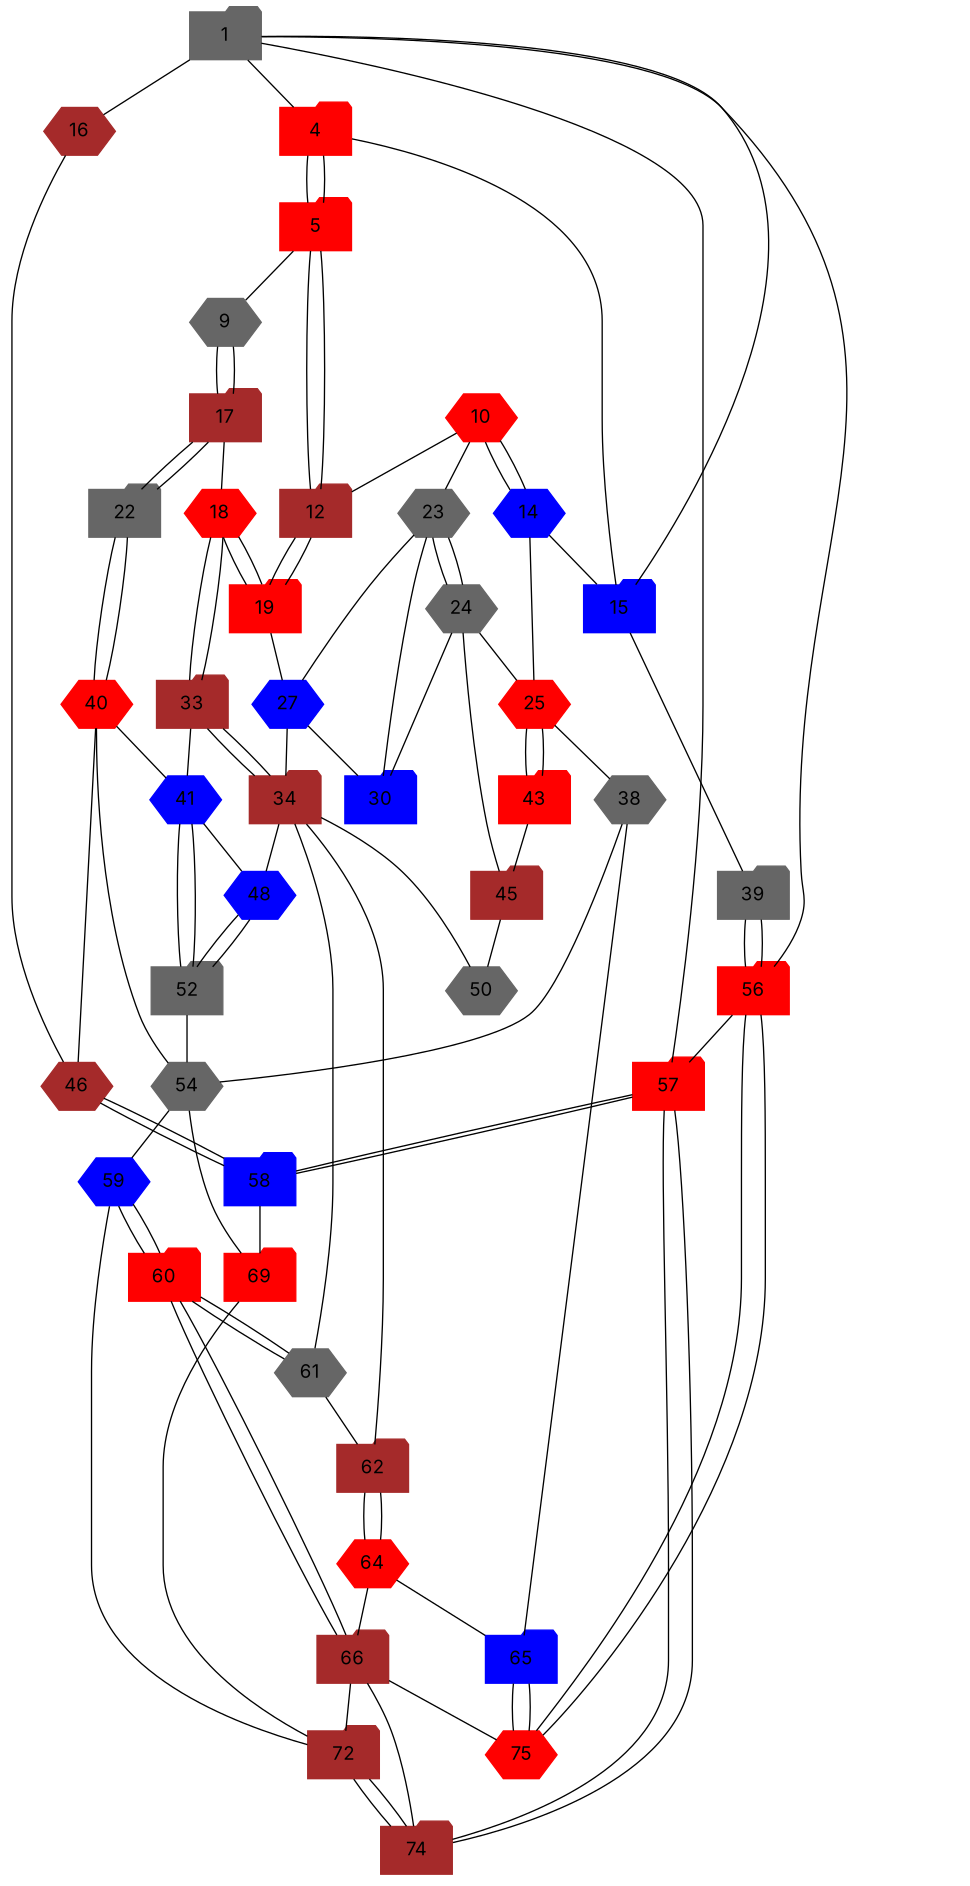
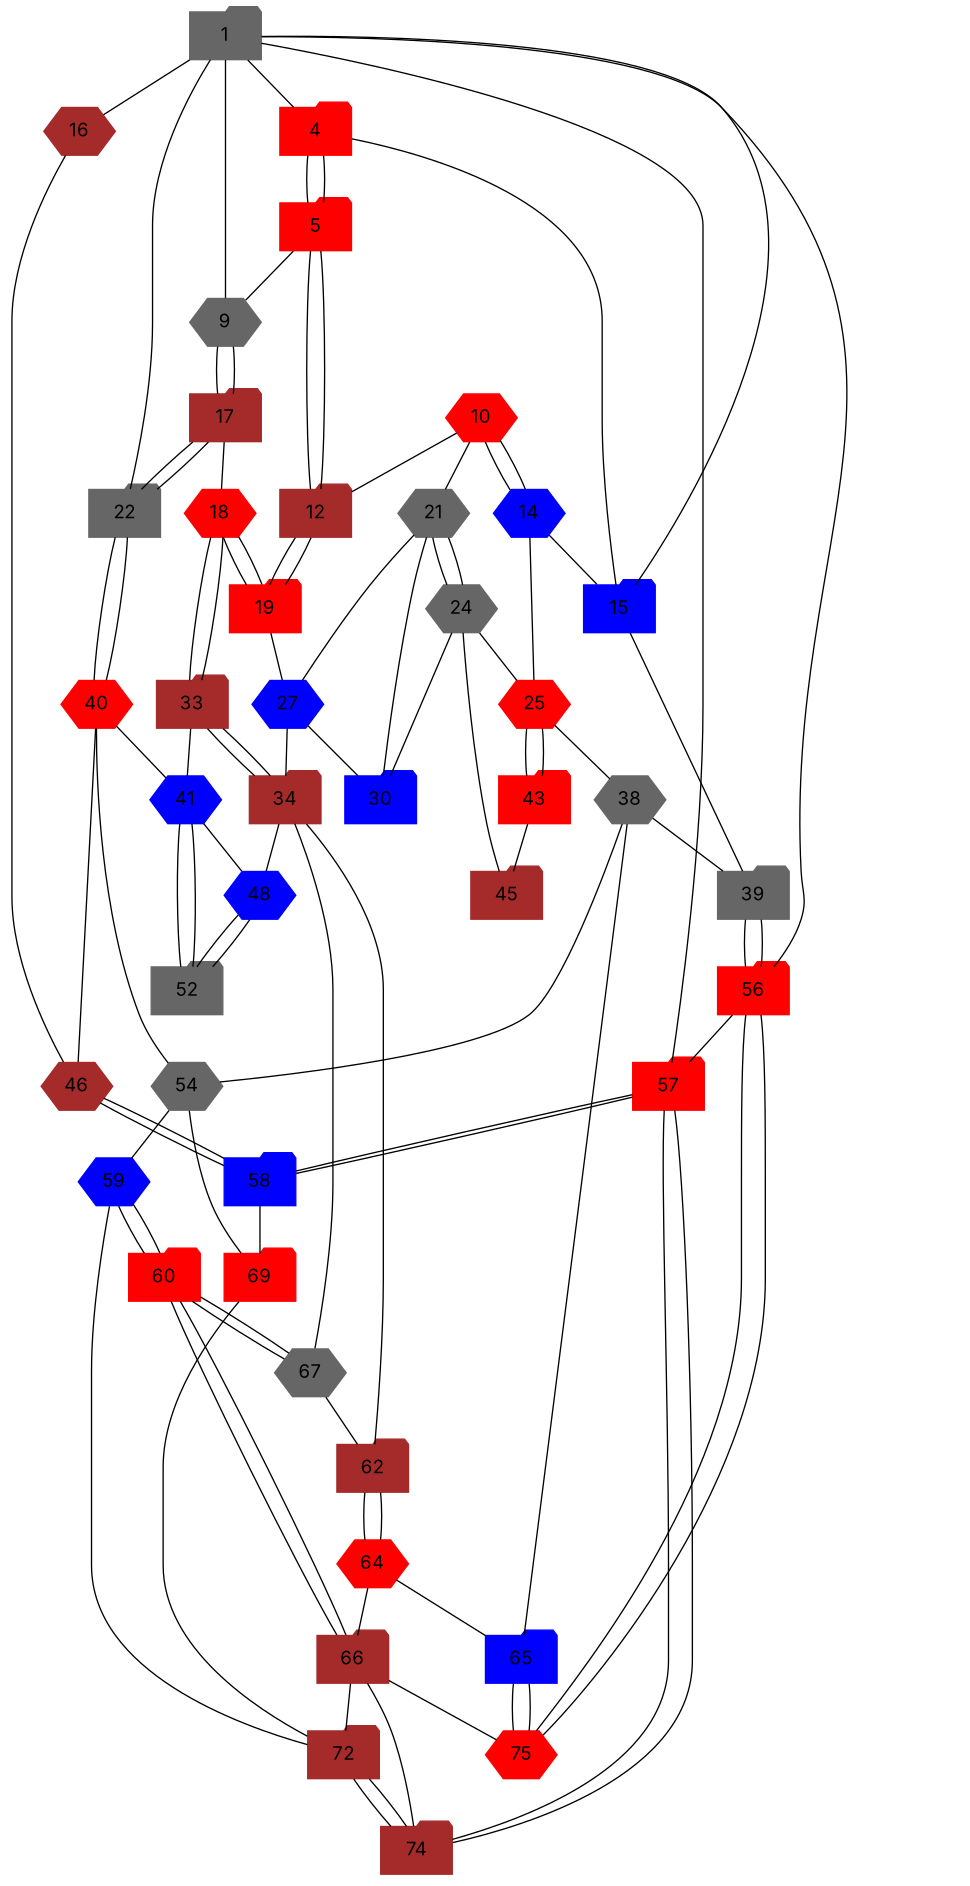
none -> (225, 179)
none -> (153, 269)
(434, 513) -> (434, 513)
none -> (688, 845)
(481, 991) -> none
(187, 1039) -> none
(310, 1373) -> (310, 1373)
